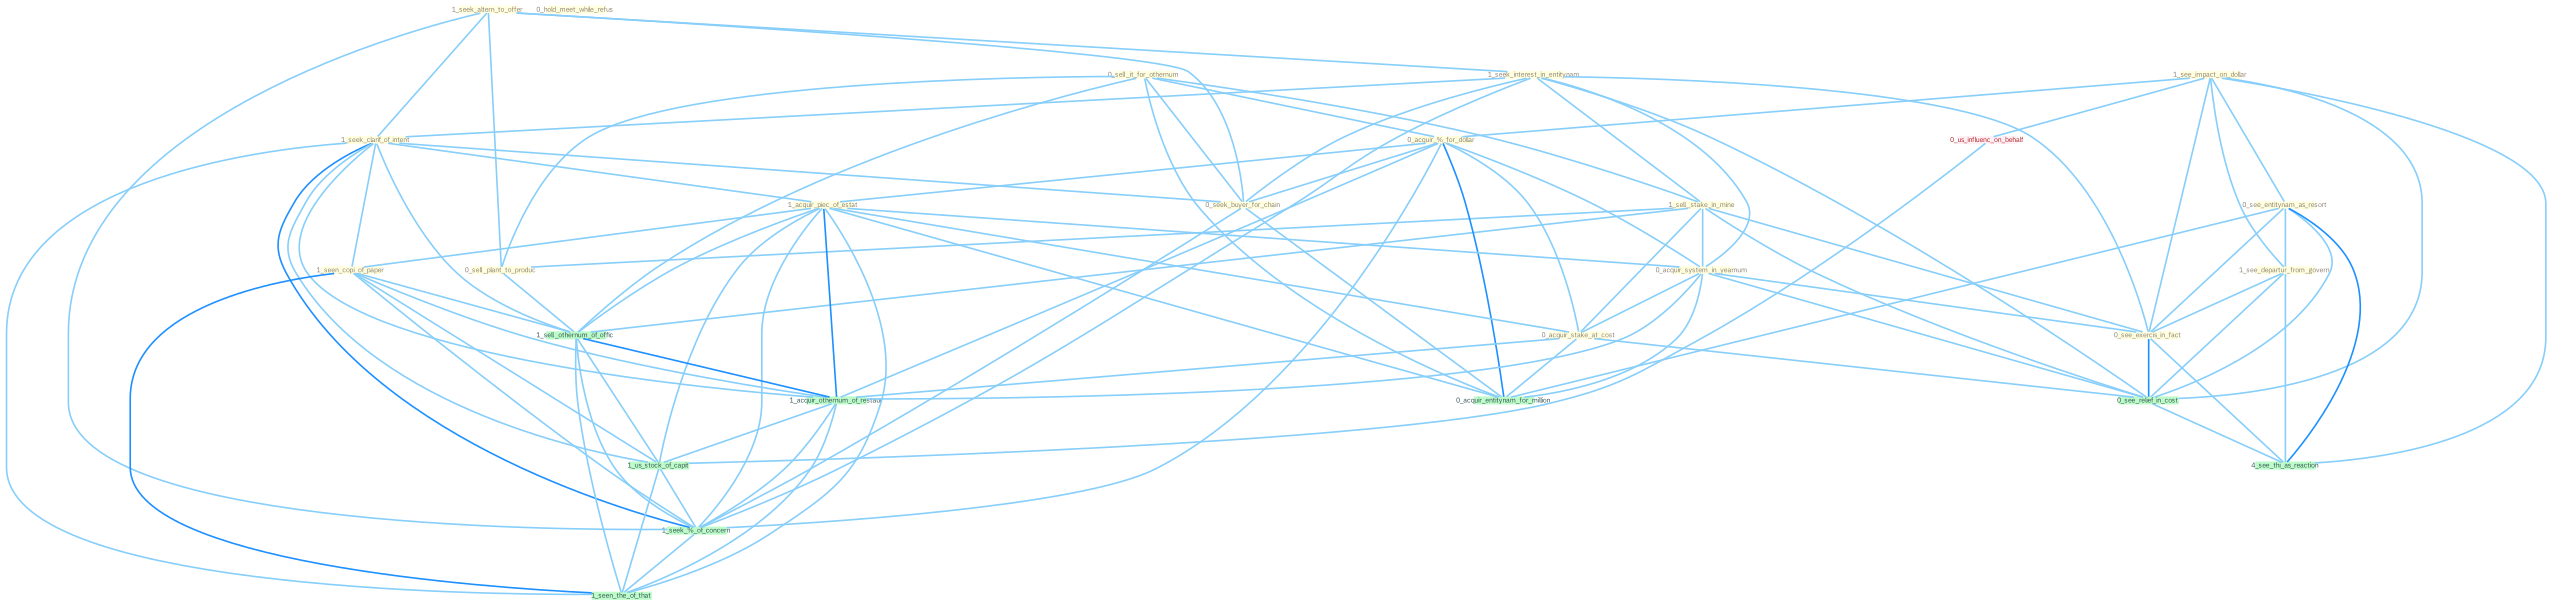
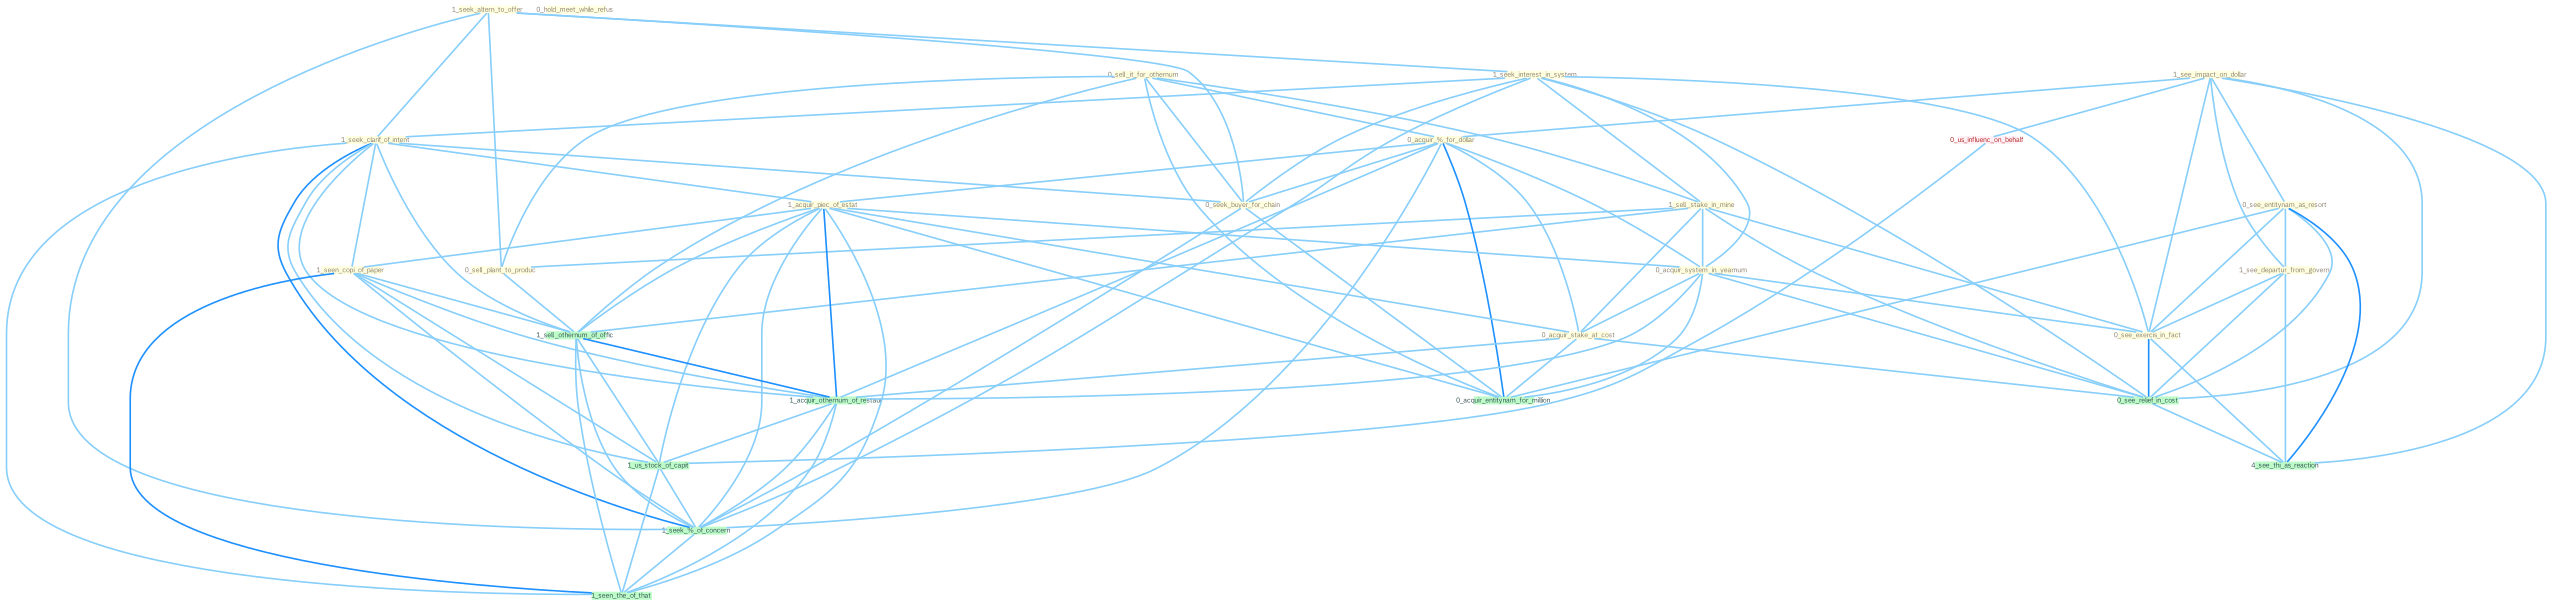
(1535, 75) -> (1535, 75)
